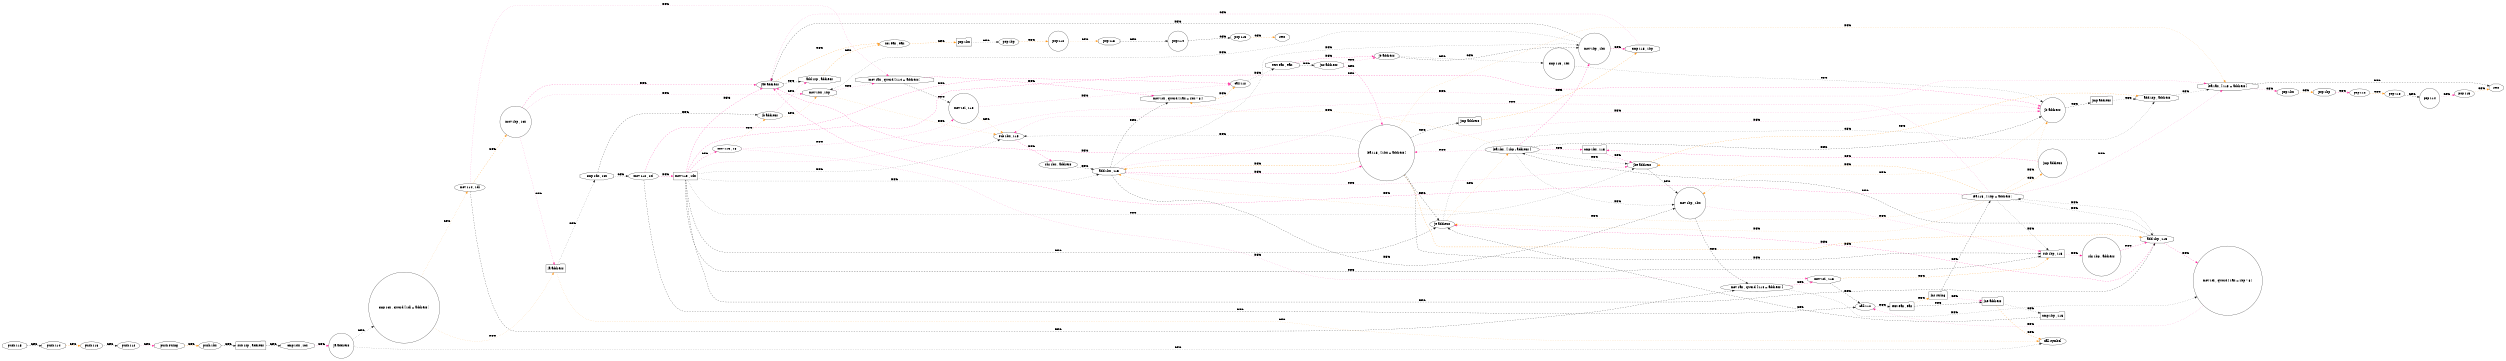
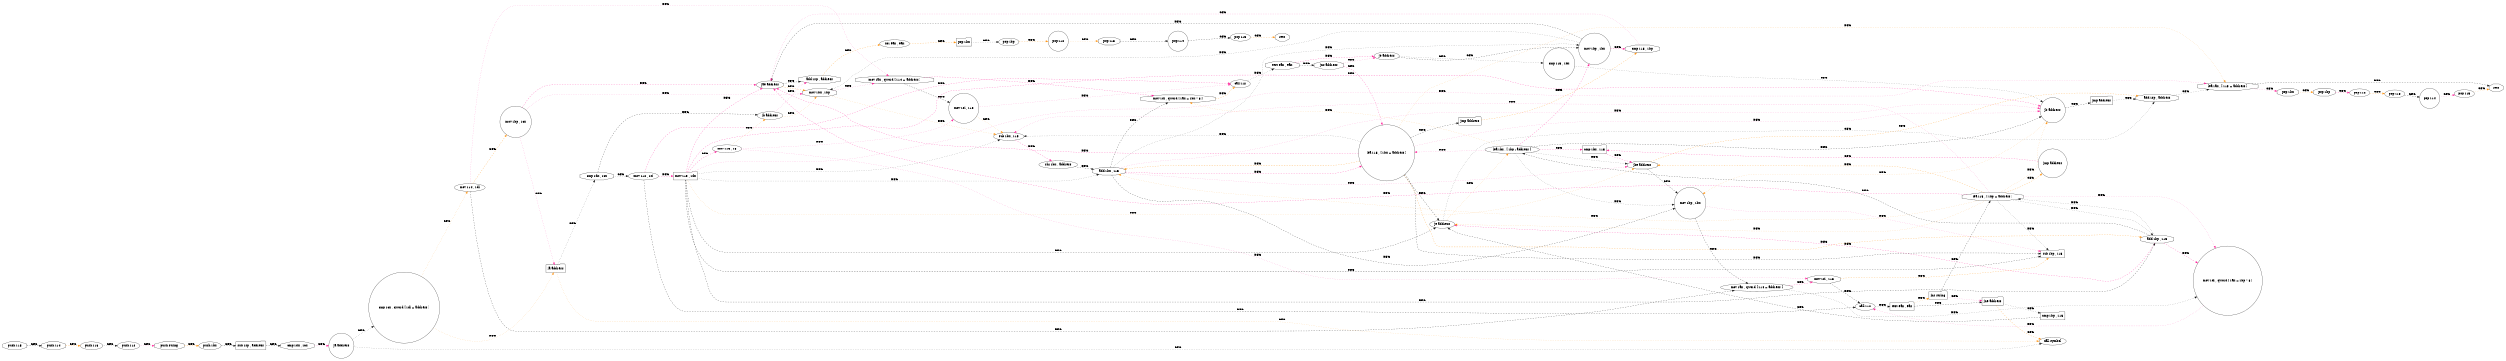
(824, 55) -> (793, 88)
(2122, 154) -> (2130, 197)
(1155, 214) -> (1155, 214)
(2102, 257) -> none
